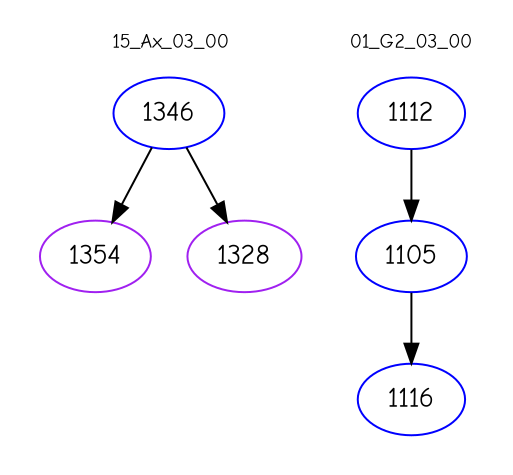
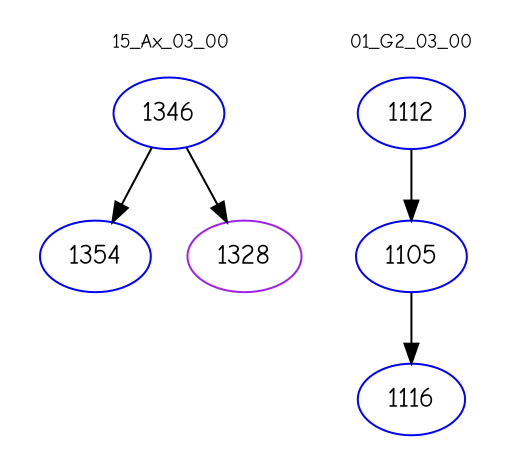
(95, 256) -> (95, 256)
